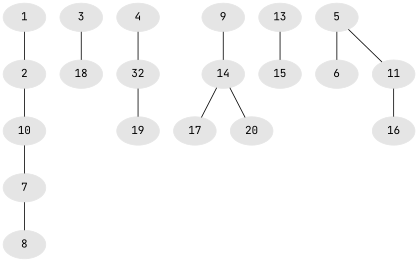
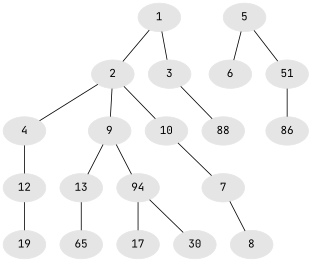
none -> (164, 46)
(81, 74) -> (223, 131)
(138, 74) -> (24, 188)
(223, 74) -> (138, 188)
(280, 74) -> (81, 245)
(394, 74) -> (287, 74)
none -> (69, 103)
none -> (111, 103)
(252, 131) -> (195, 245)
(394, 131) -> (287, 131)
none -> (95, 159)
